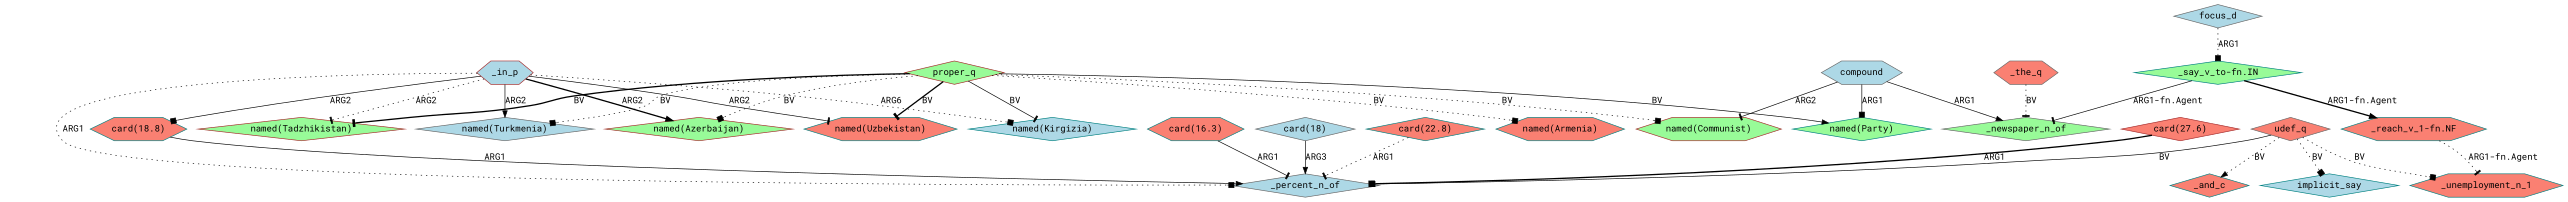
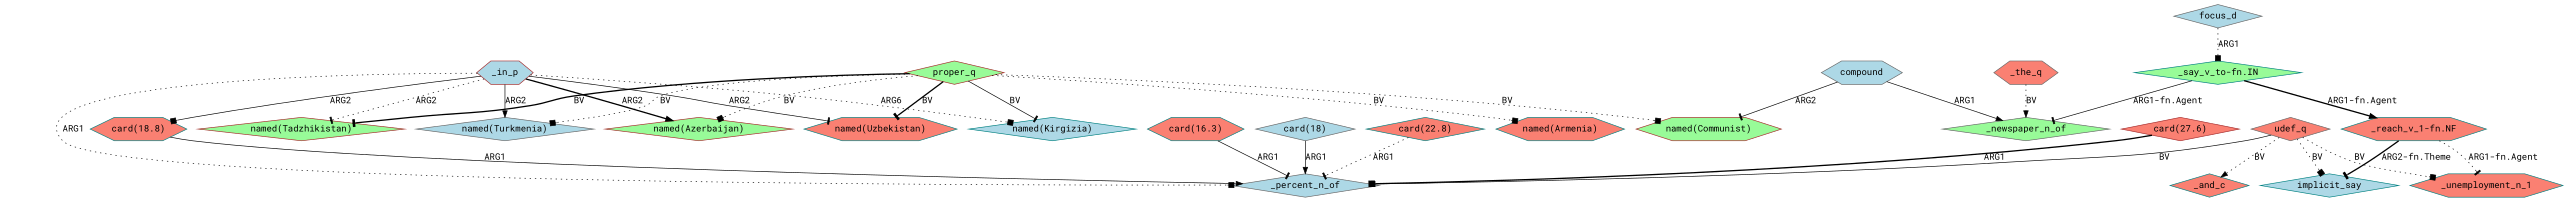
(2026, 99) -> (2026, 99)
(1862, 129) -> none
(1316, 157) -> (1316, 157)
none -> (2374, 158)
